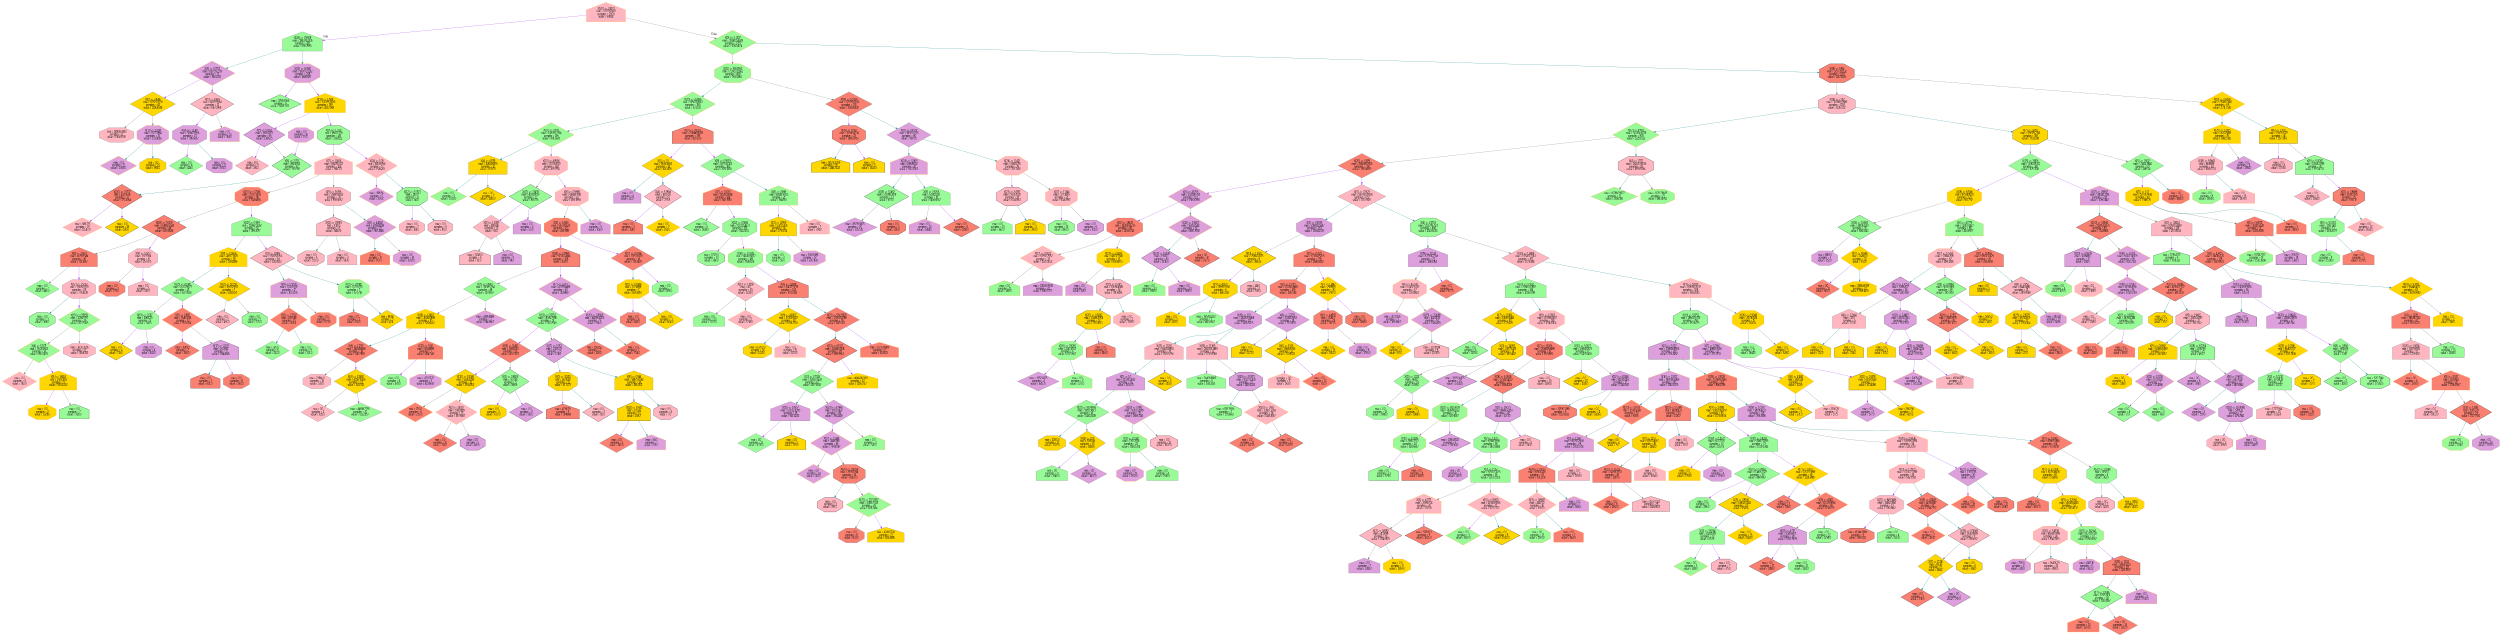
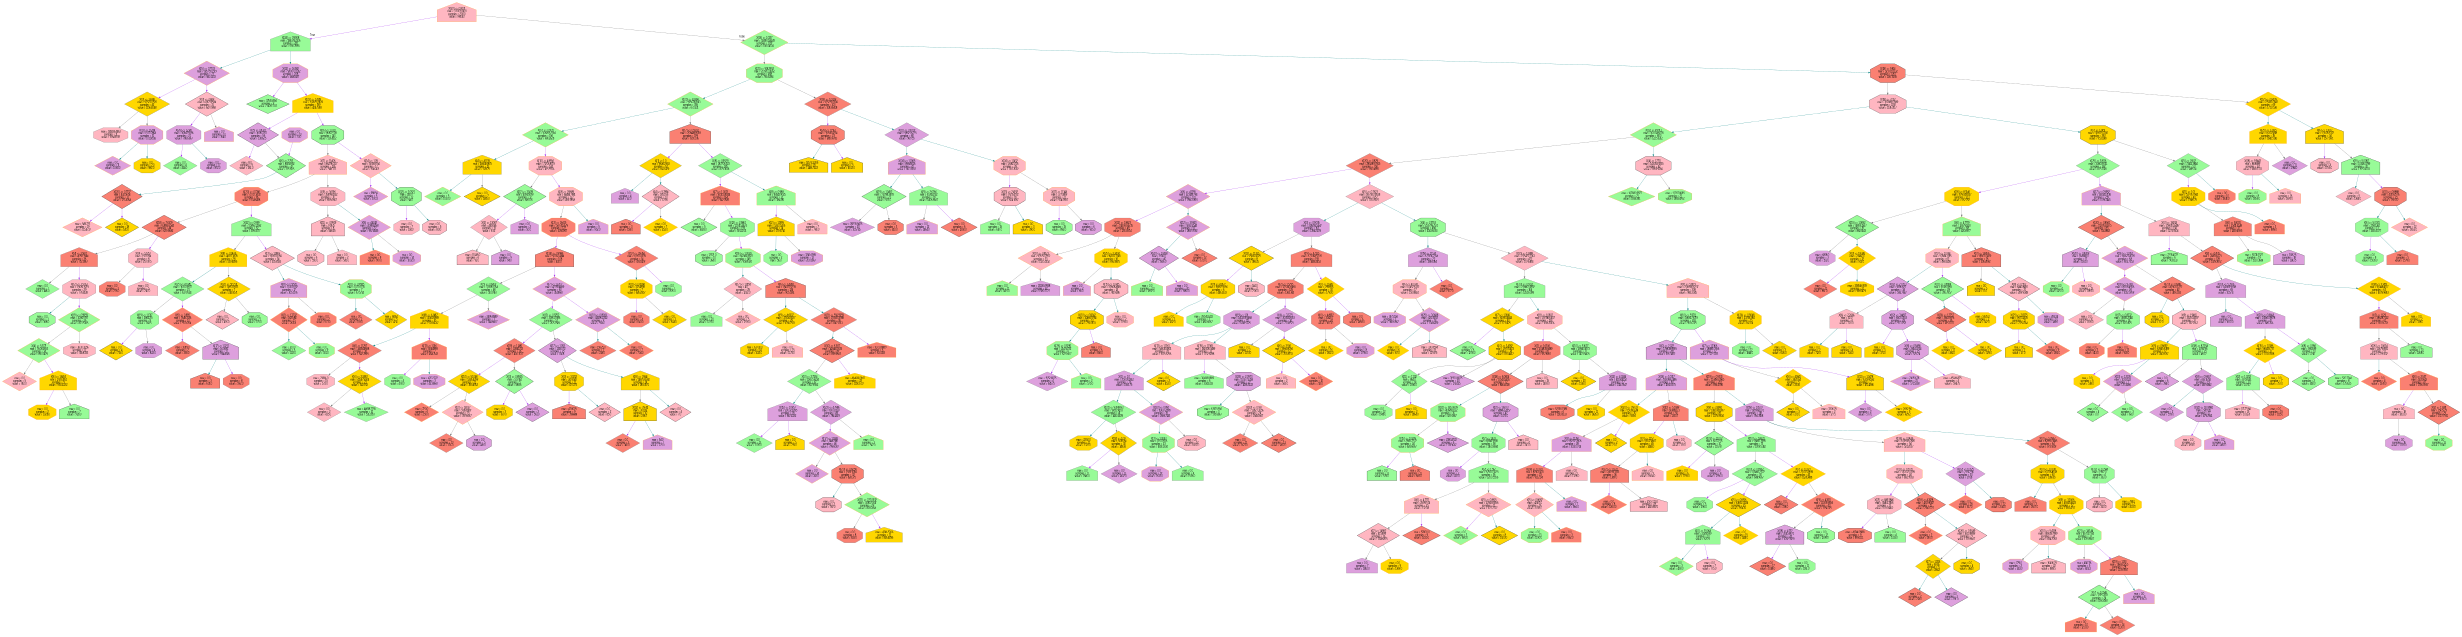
(778, 258) -> (776, 258)
(354, 320) -> (356, 320)
(1284, 381) -> (1281, 381)
(665, 412) -> (675, 412)
(1631, 412) -> (1629, 412)
(2478, 428) -> (2399, 426)
